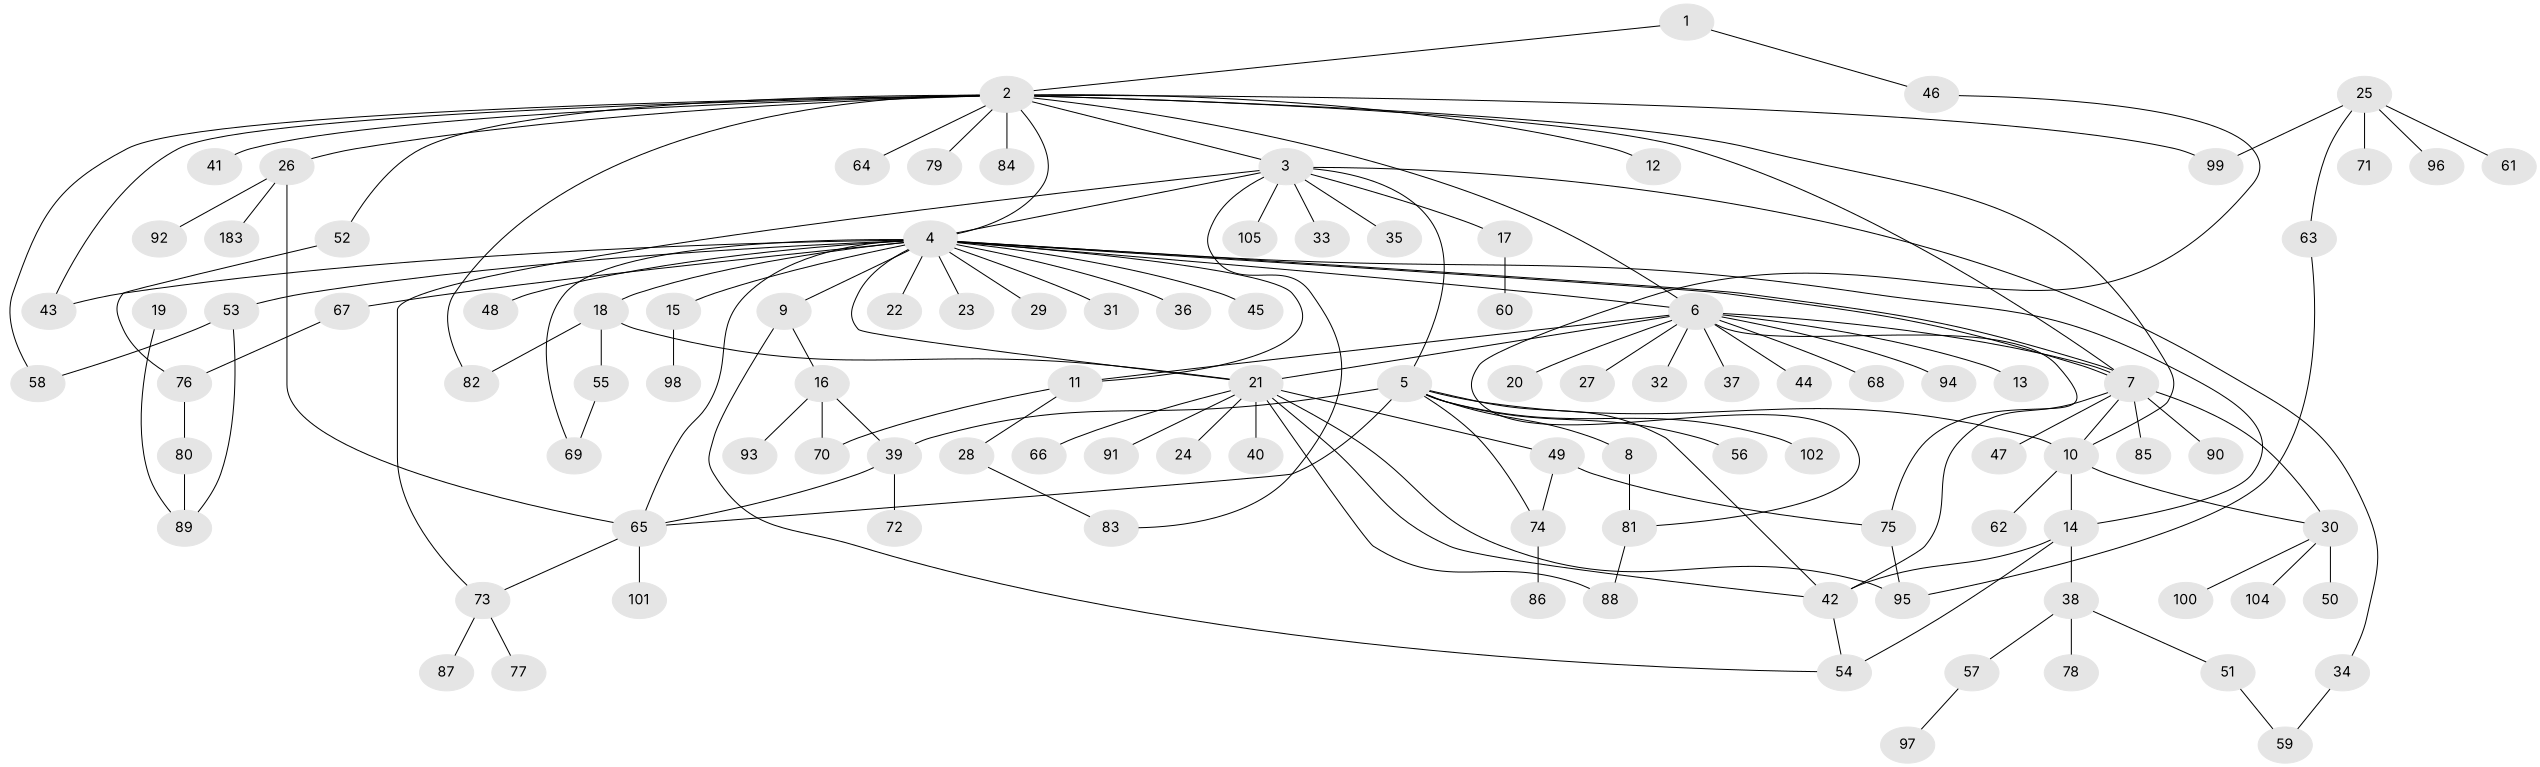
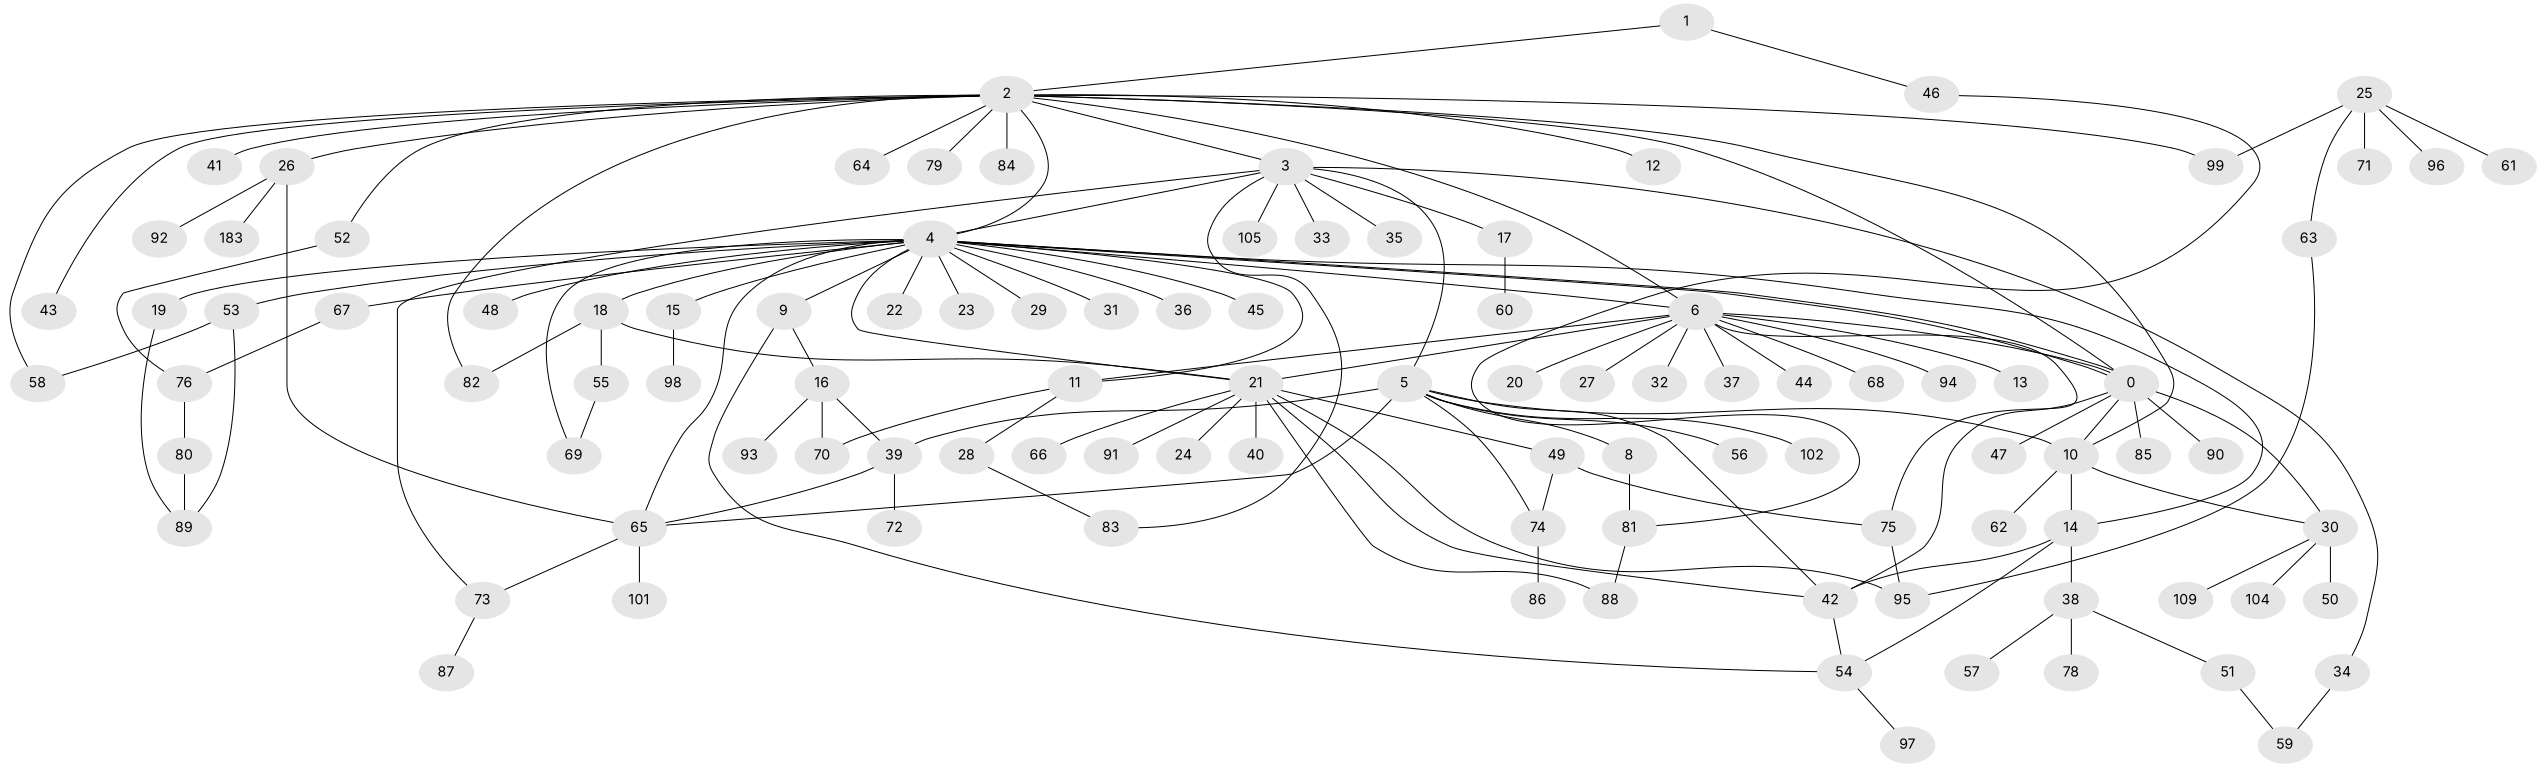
(508, 255) -> (540, 256)
(2132, 384) -> (2132, 384)
(2186, 600) -> (2186, 600)
(519, 673) -> none
(1940, 709) -> (1876, 709)
